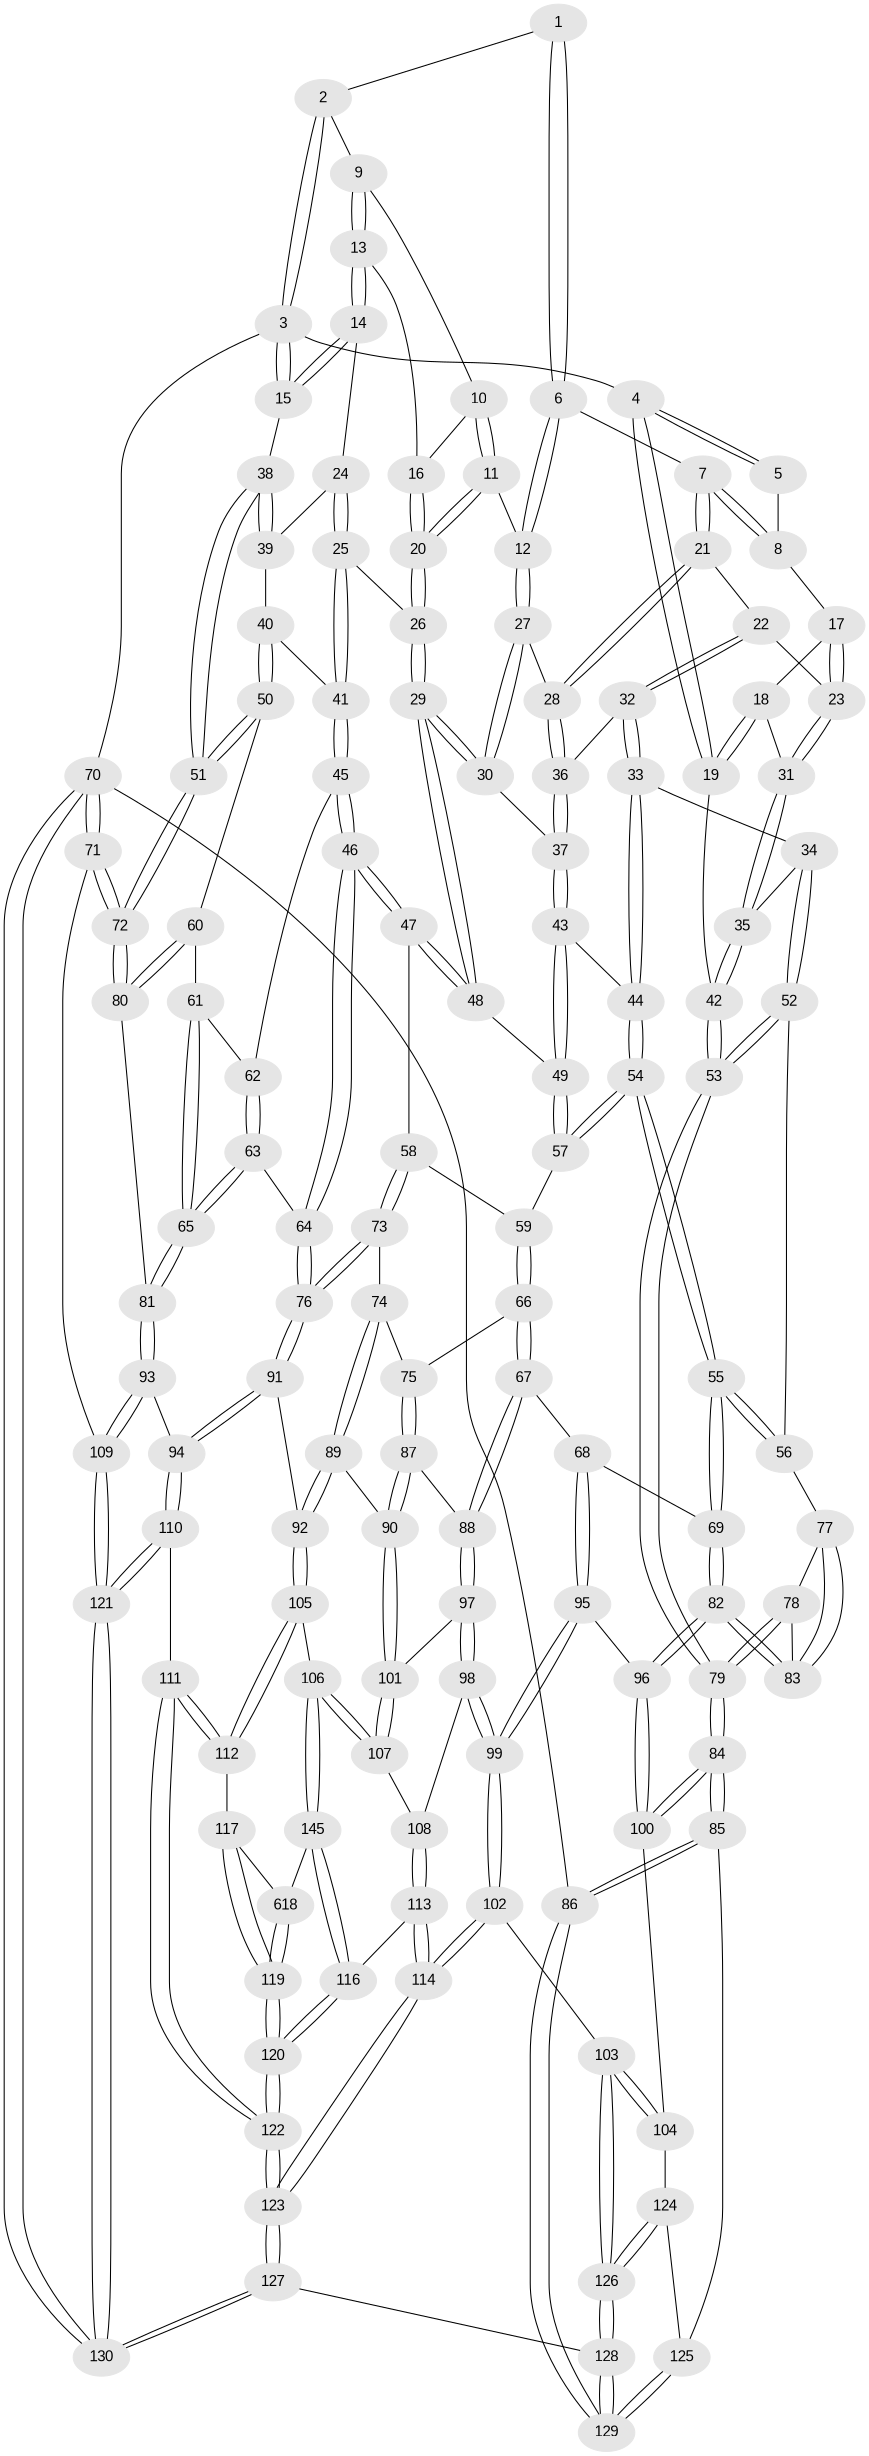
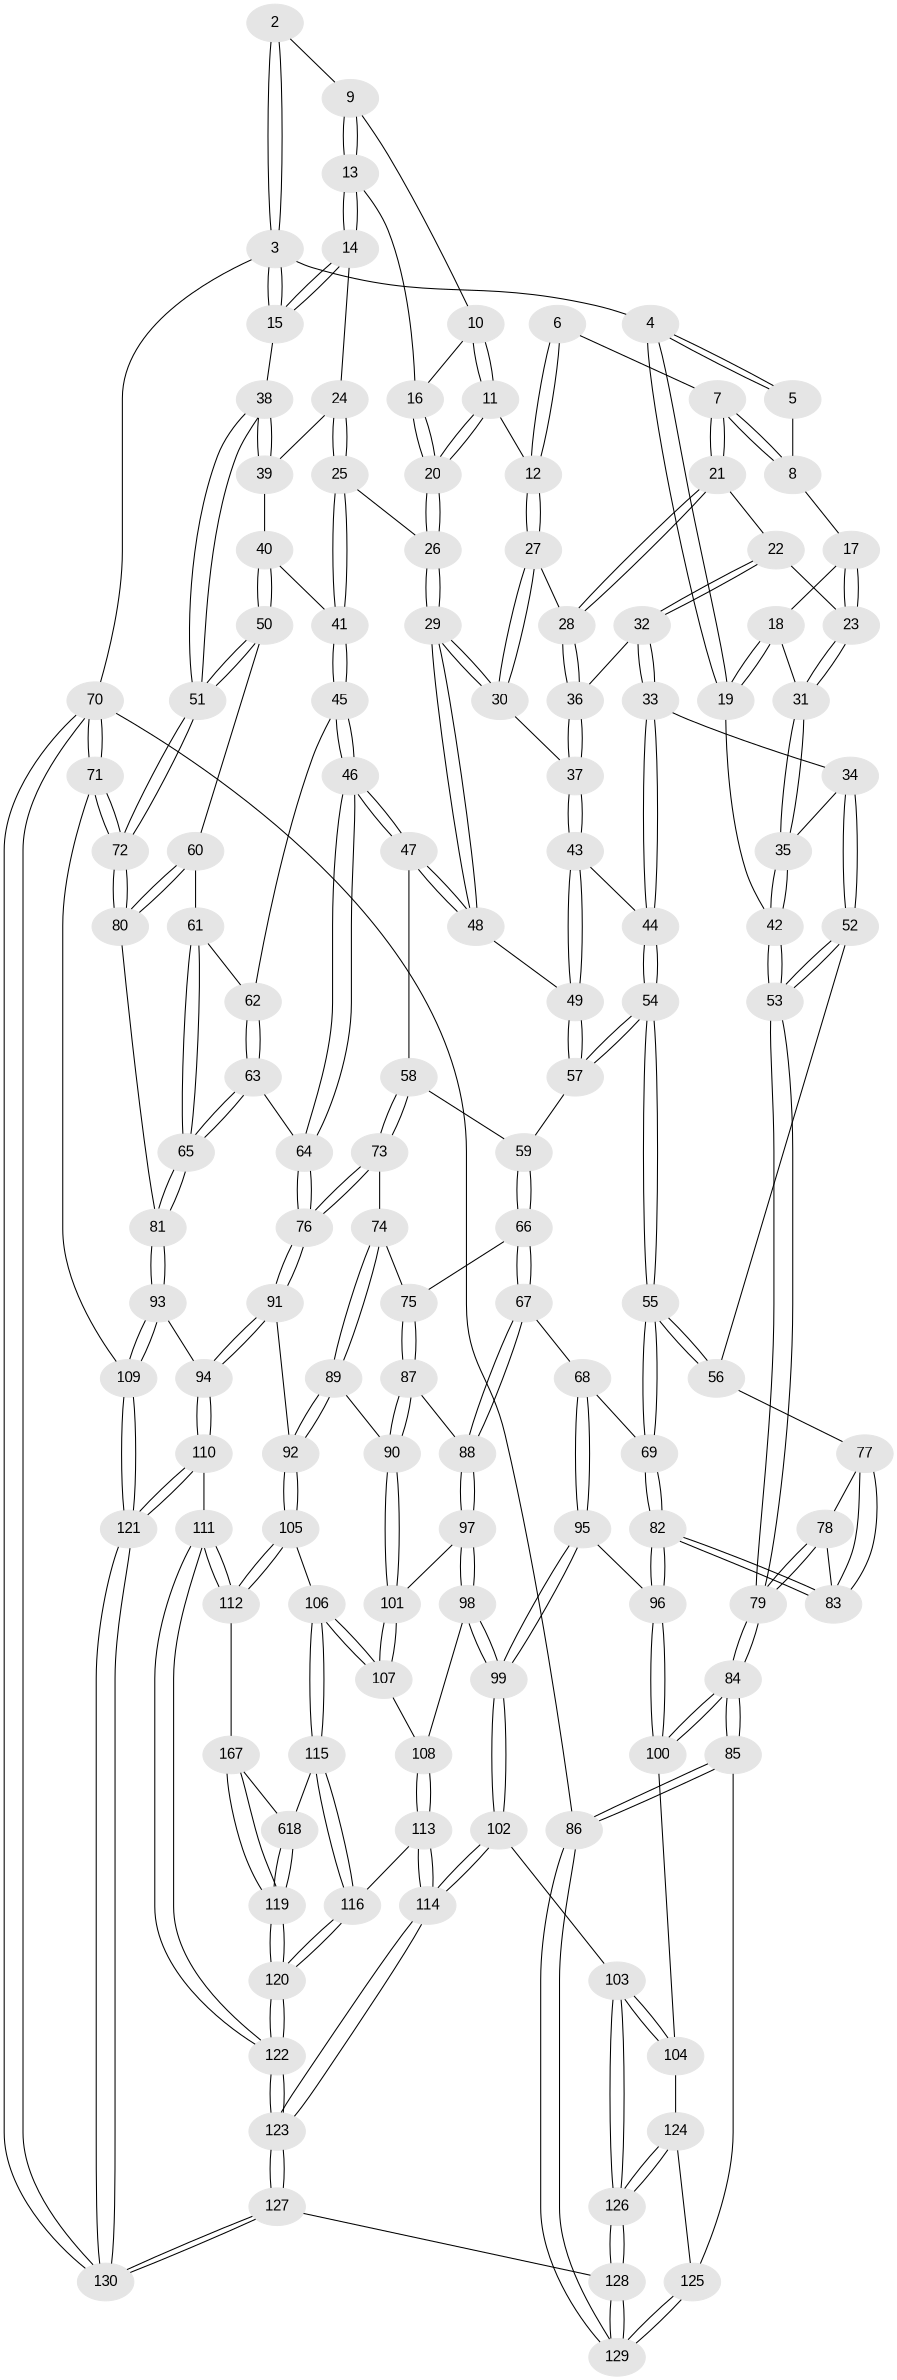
(558, 23) -> none
(227, 1830) -> (231, 1755)
(313, 1830) -> (317, 1755)
